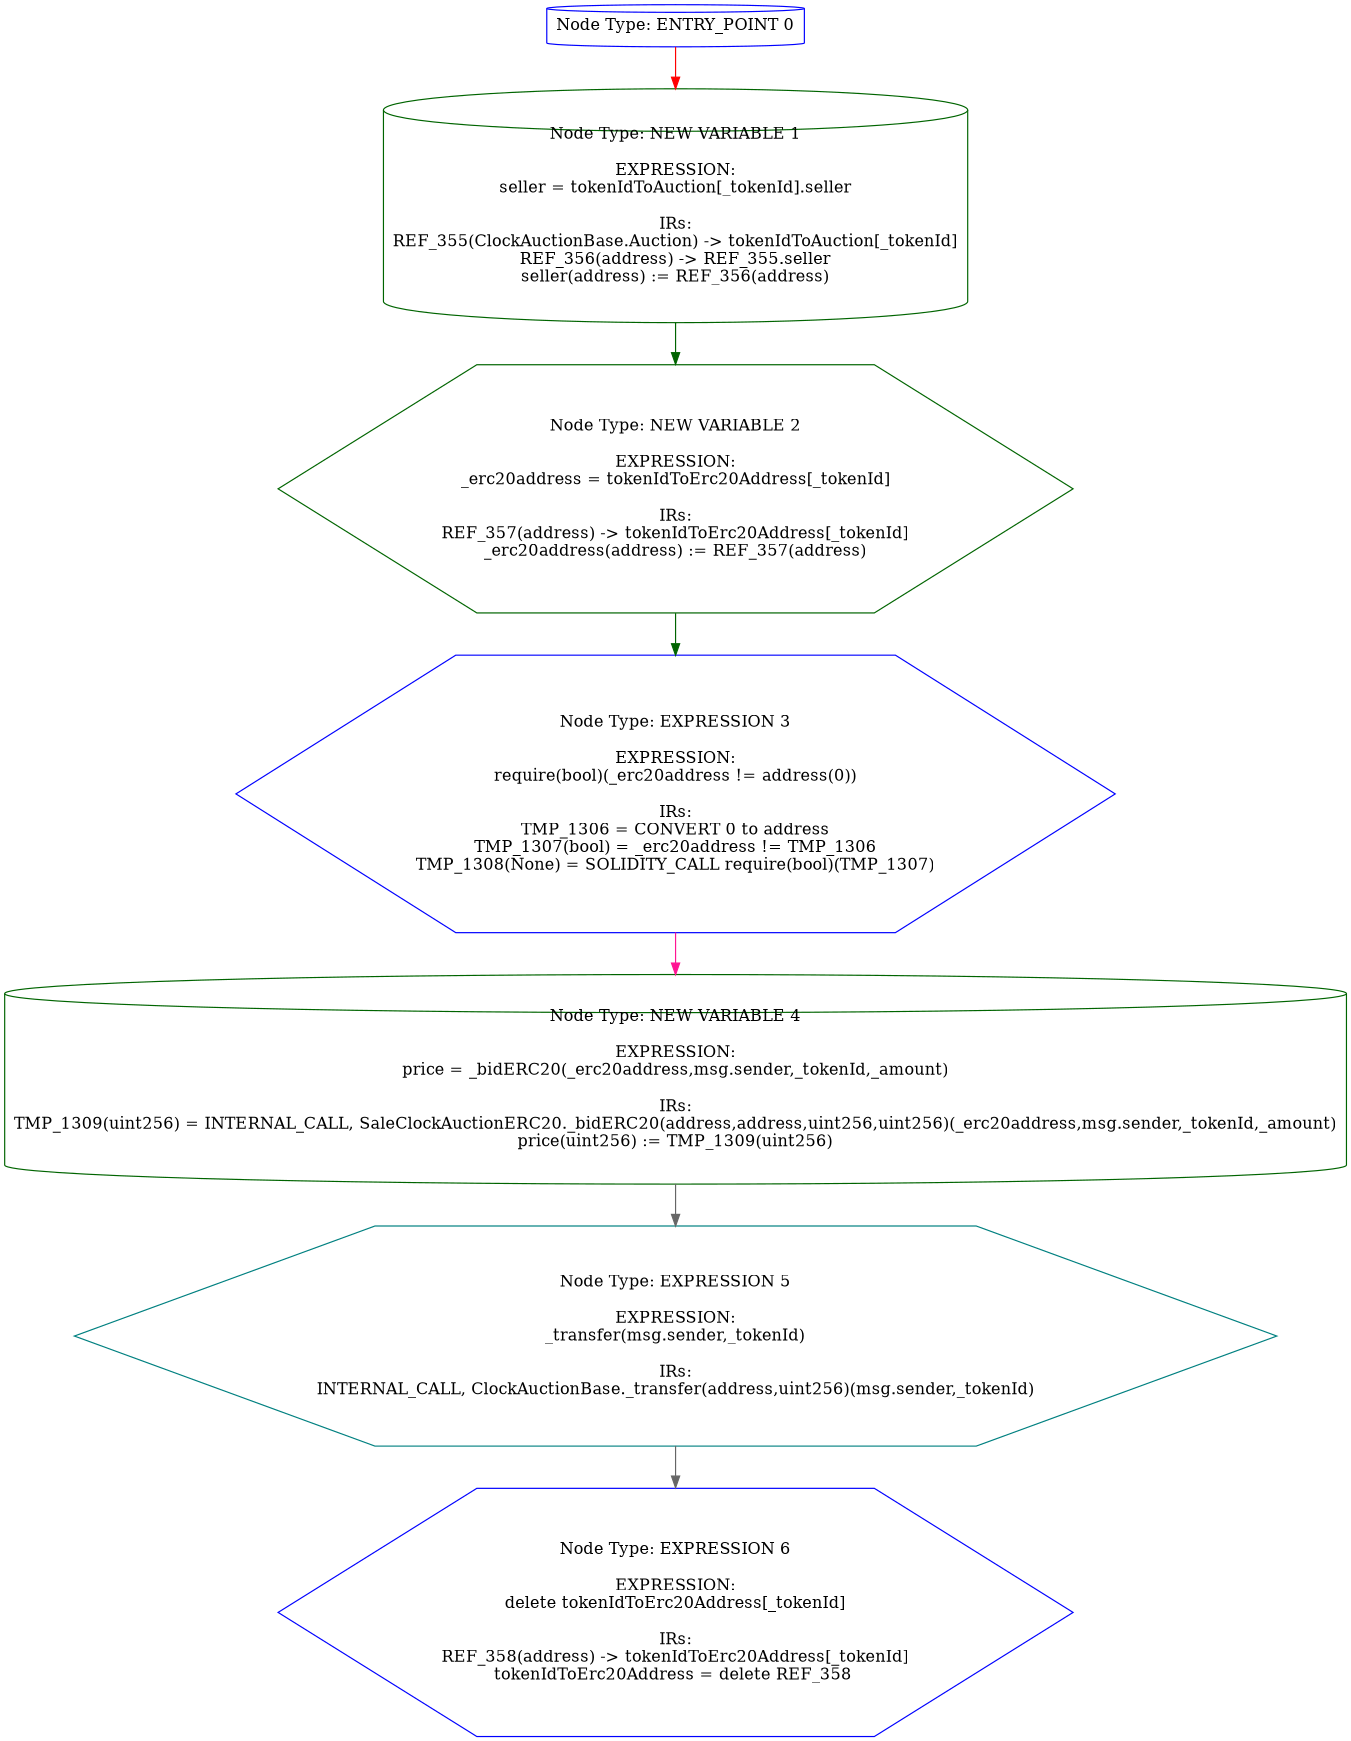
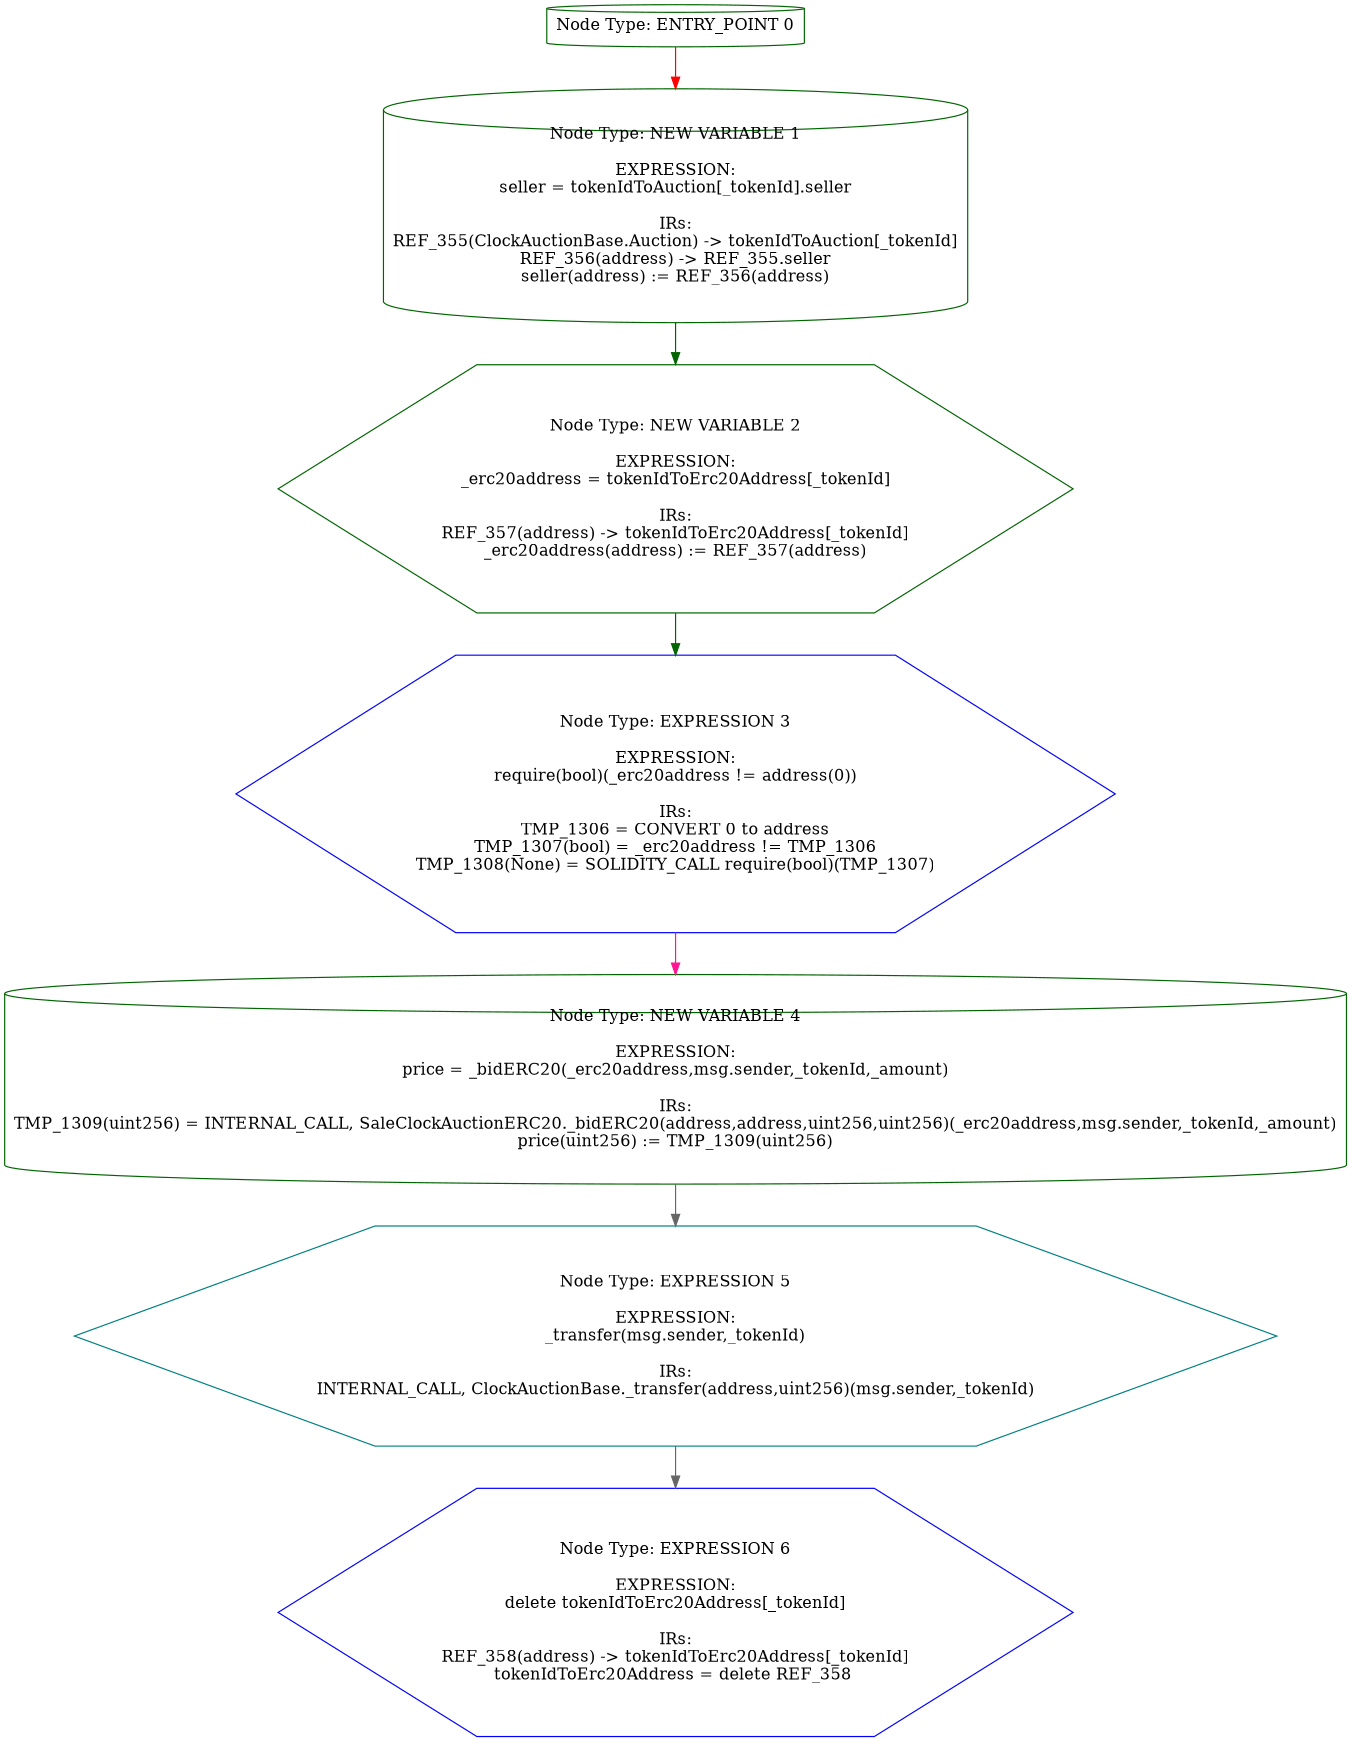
(676, 26) -> (676, 26)
